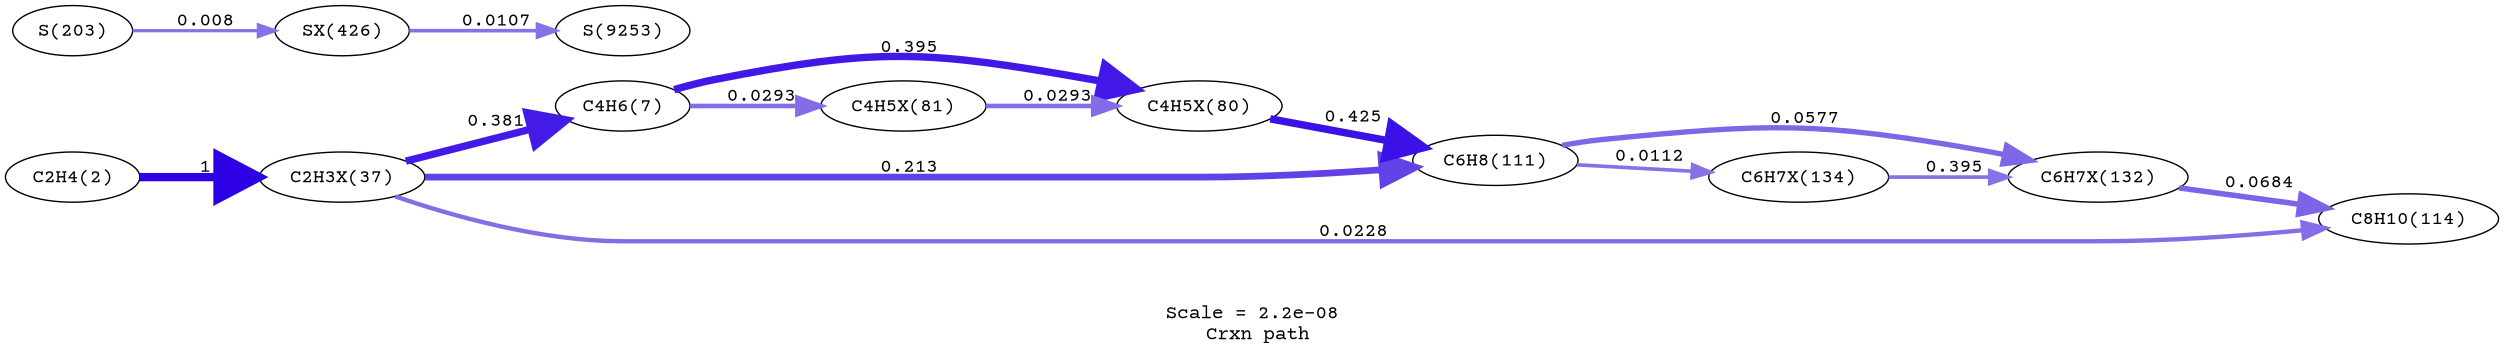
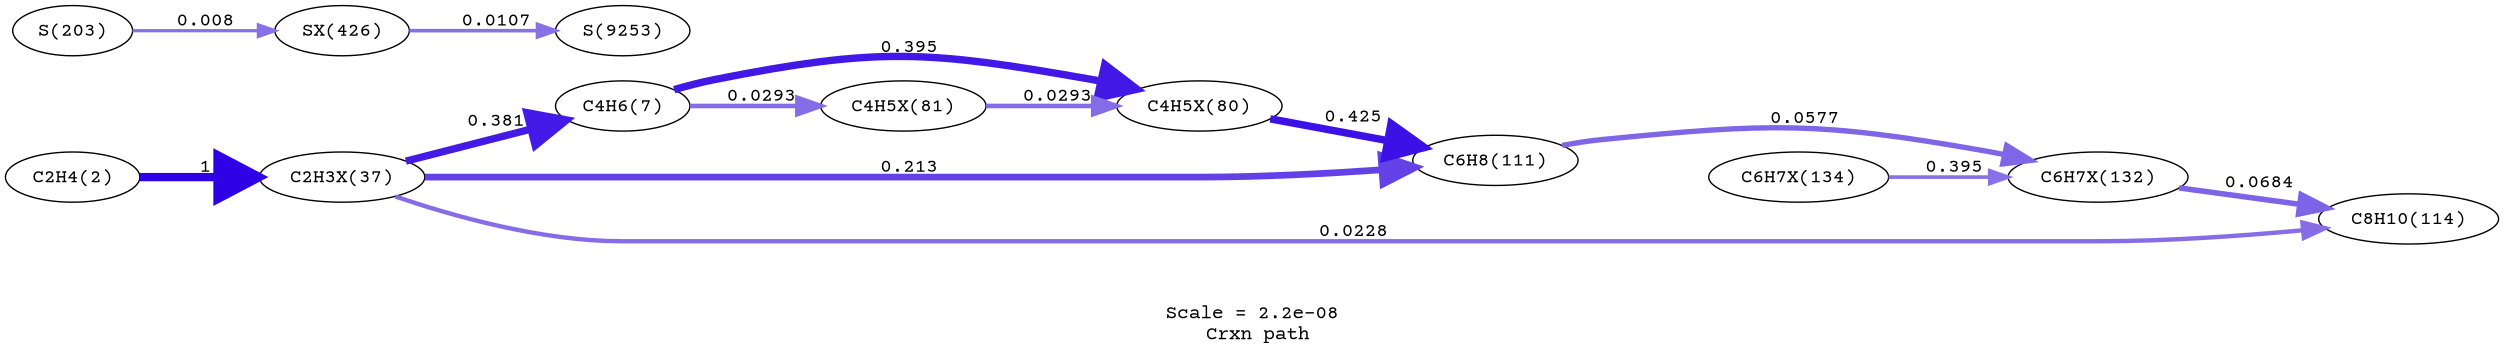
(1634, 168) -> none
